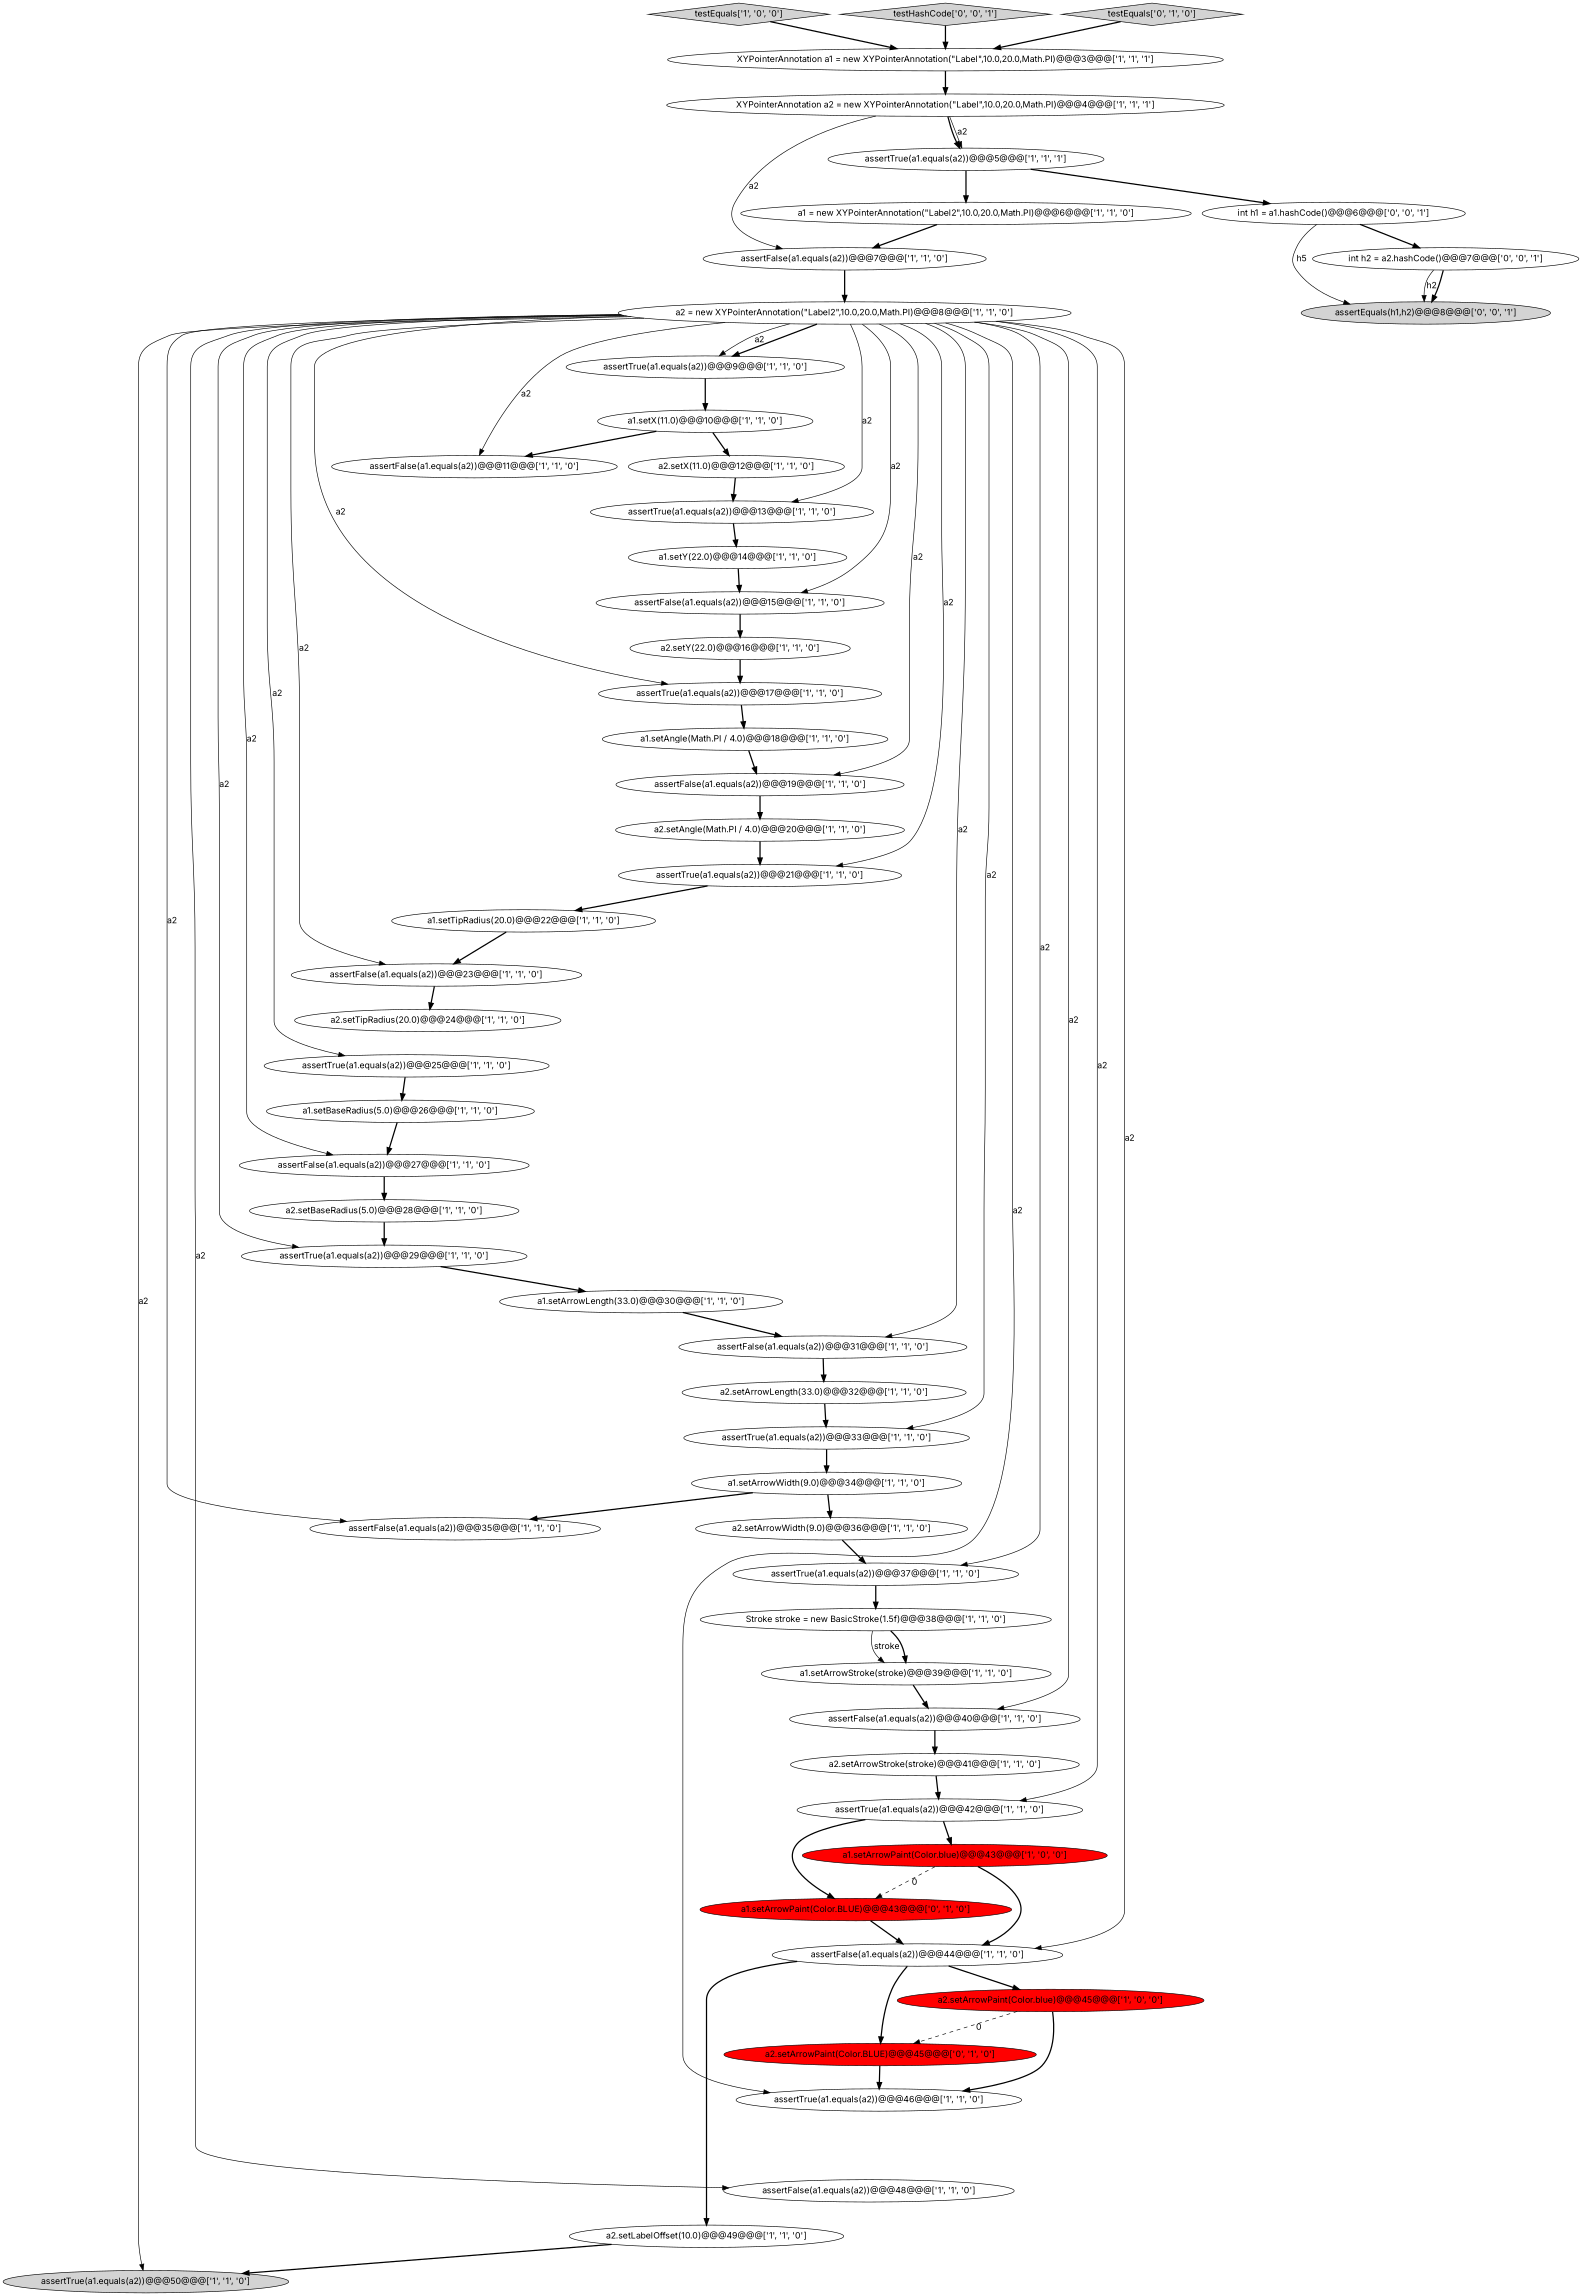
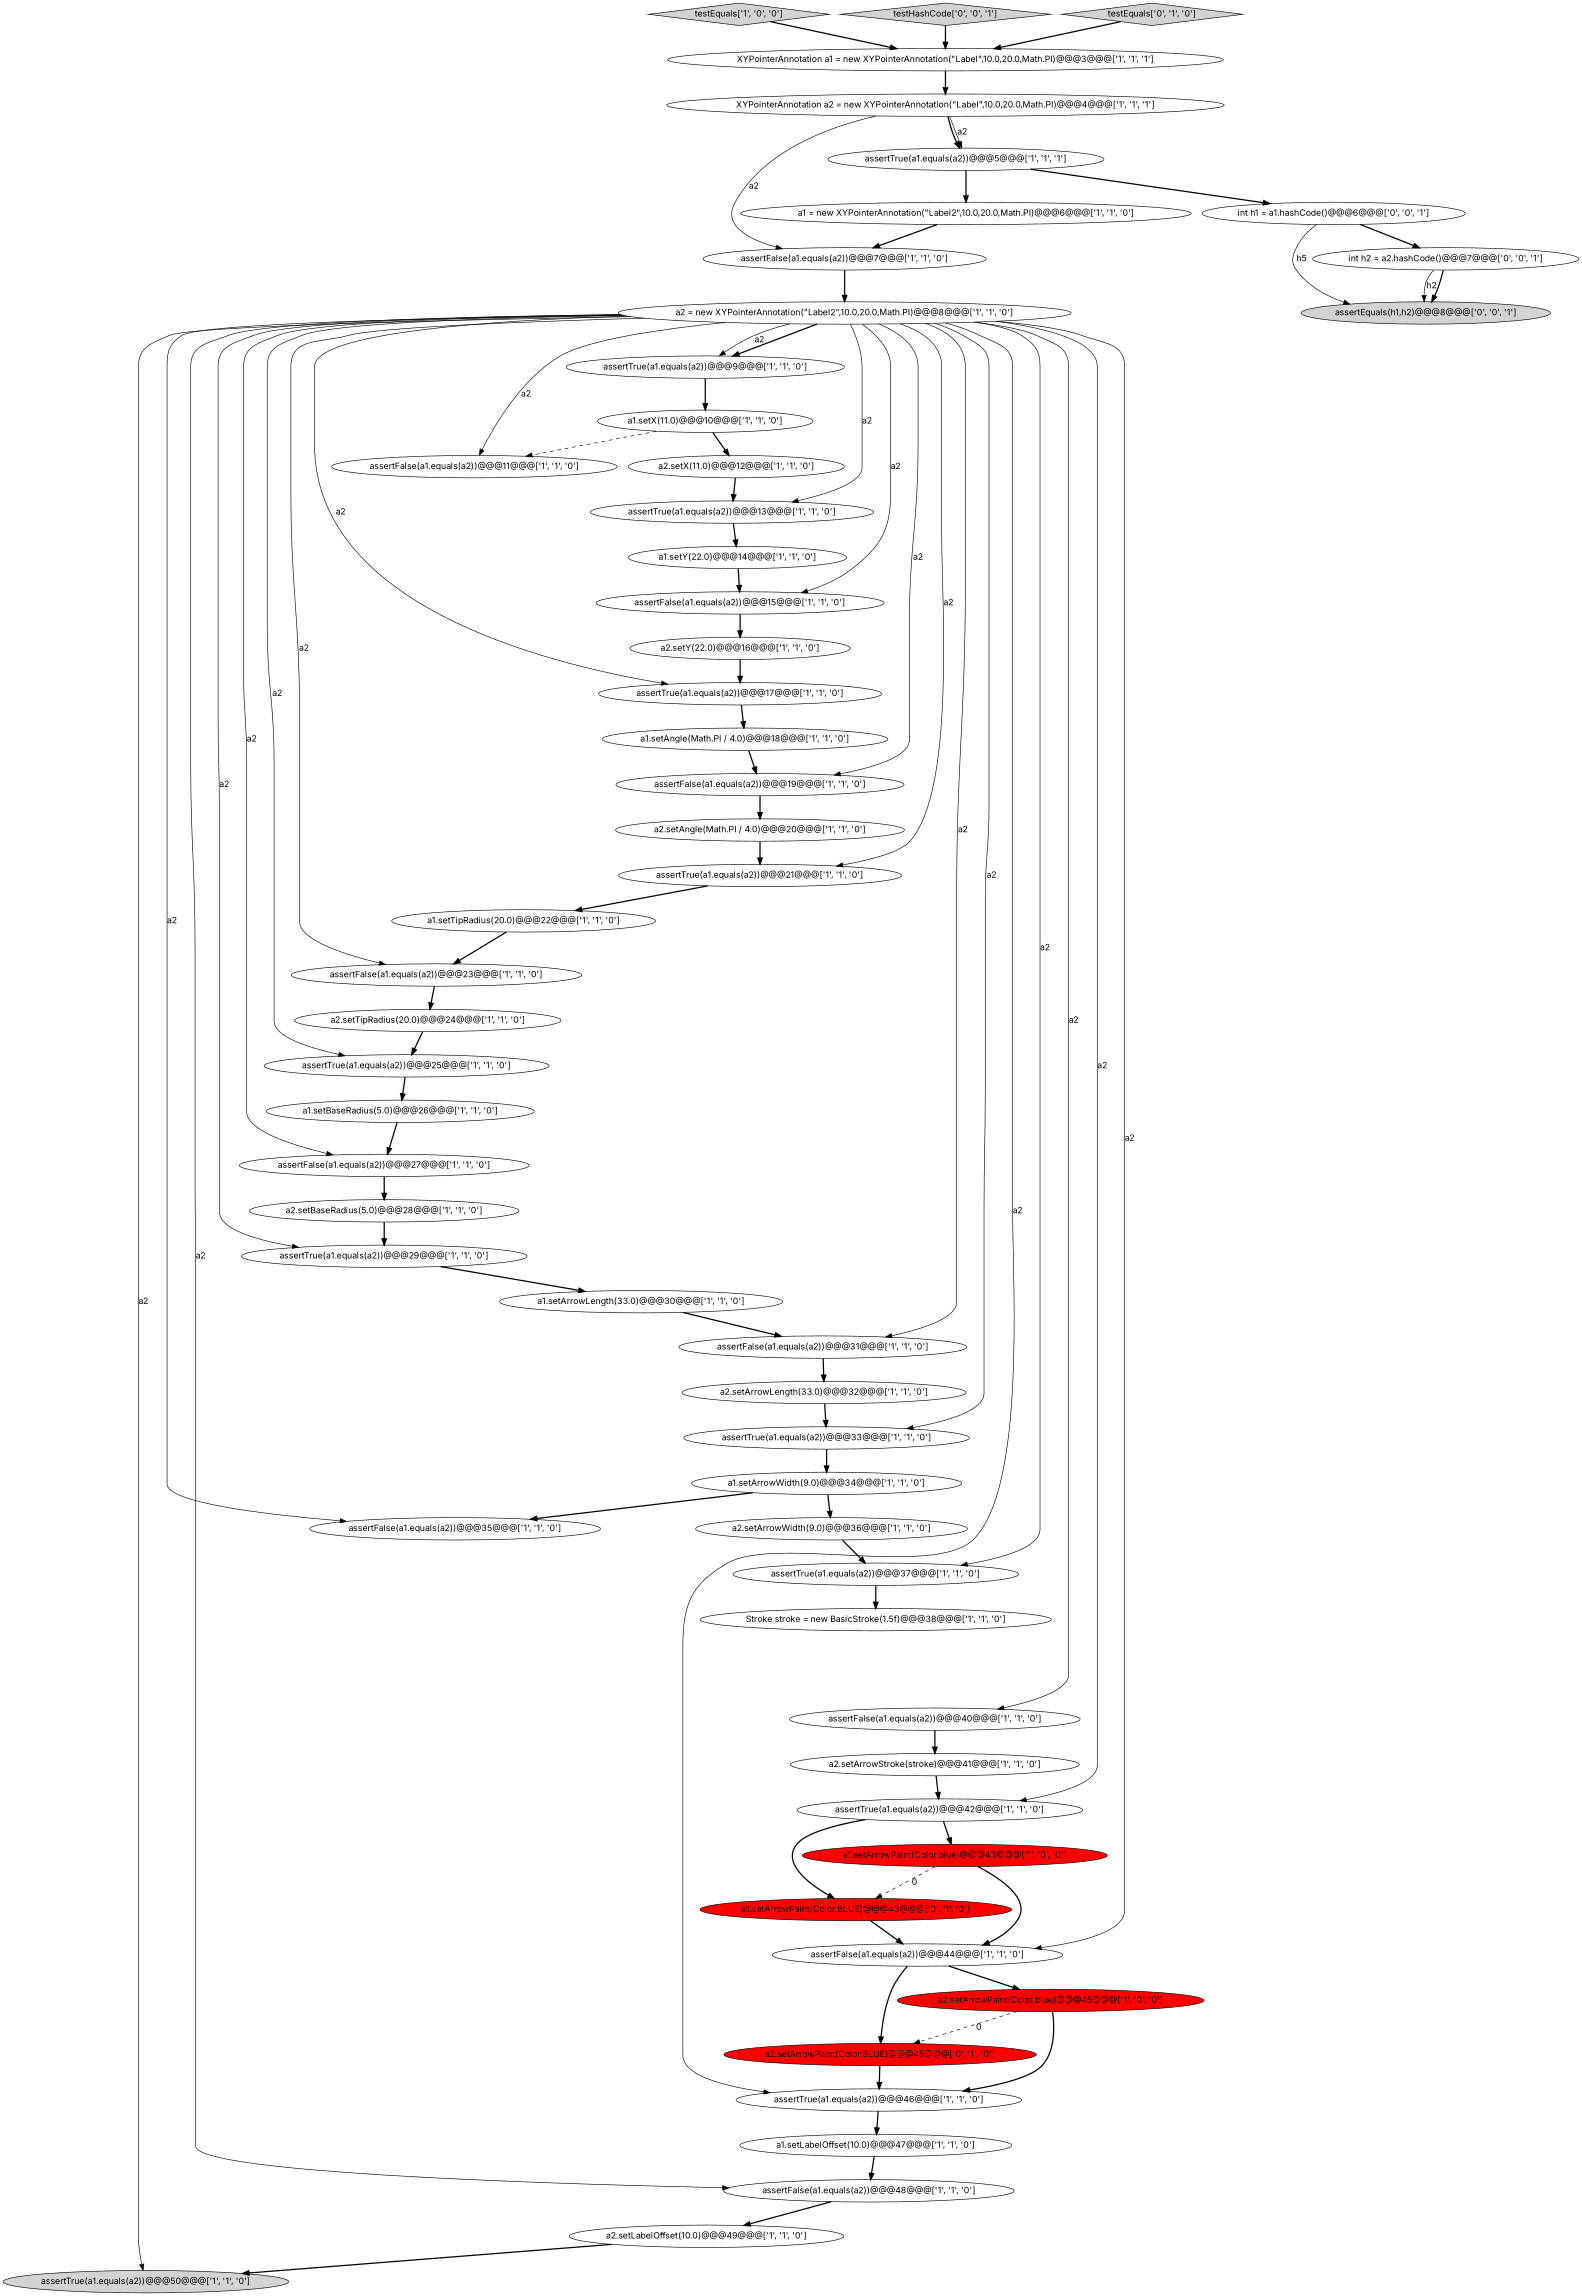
(594, 443) -> (594, 443)
none -> (419, 1040)
(906, 1674) -> none
(707, 2057) -> (791, 2213)
none -> (876, 2145)
